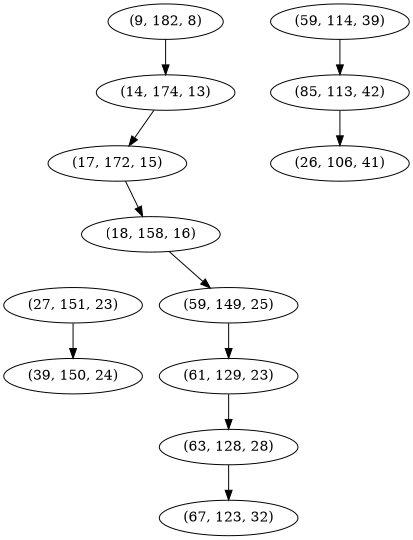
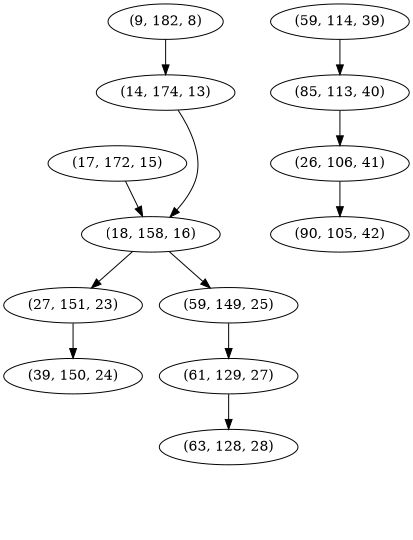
(340, 93) -> (340, 93)
(144, 124) -> (198, 161)
none -> (340, 234)
none -> (116, 266)
(229, 376) -> (229, 376)
(229, 518) -> none
